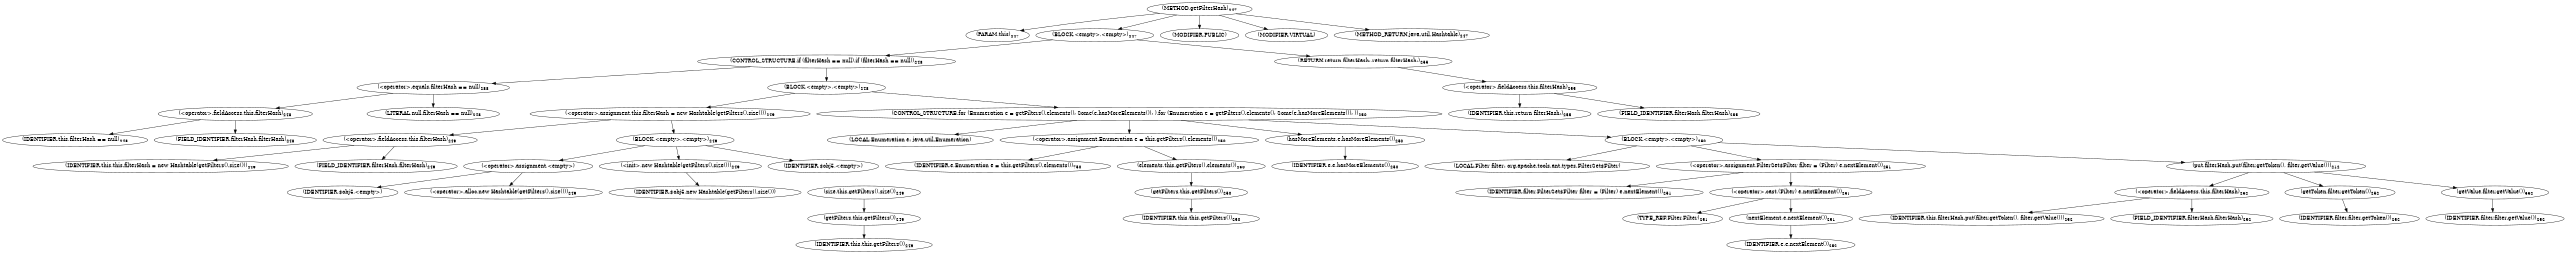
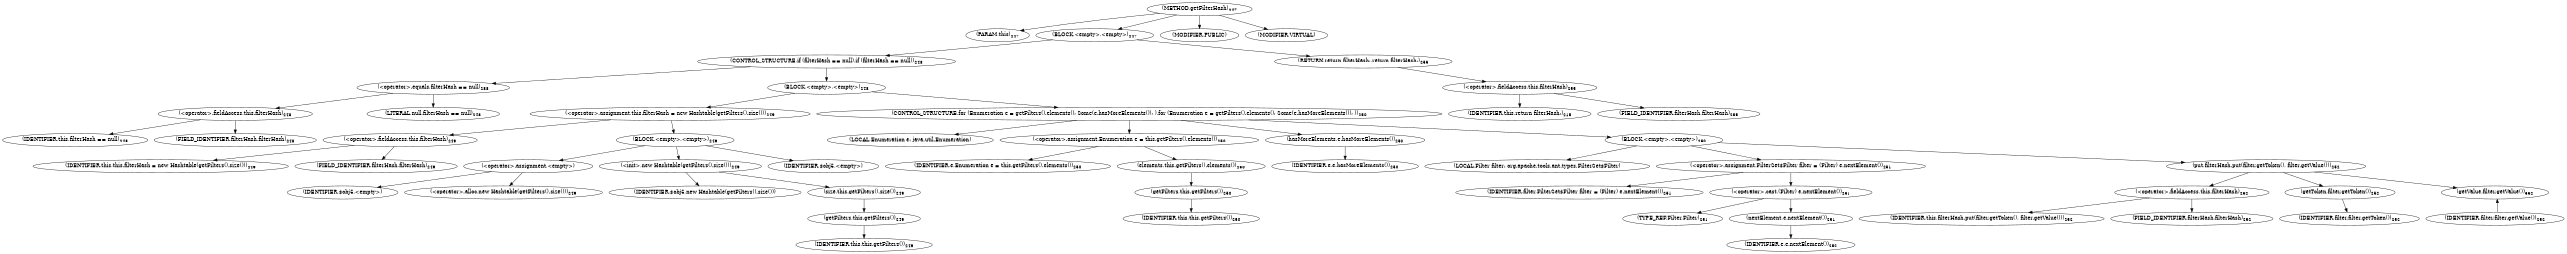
(1412, 35) -> none
(1567, 113) -> (1567, 113)
(1077, 166) -> (1077, 166)
(2336, 166) -> (2336, 166)
none -> (772, 179)
(2493, 204) -> (2497, 207)
